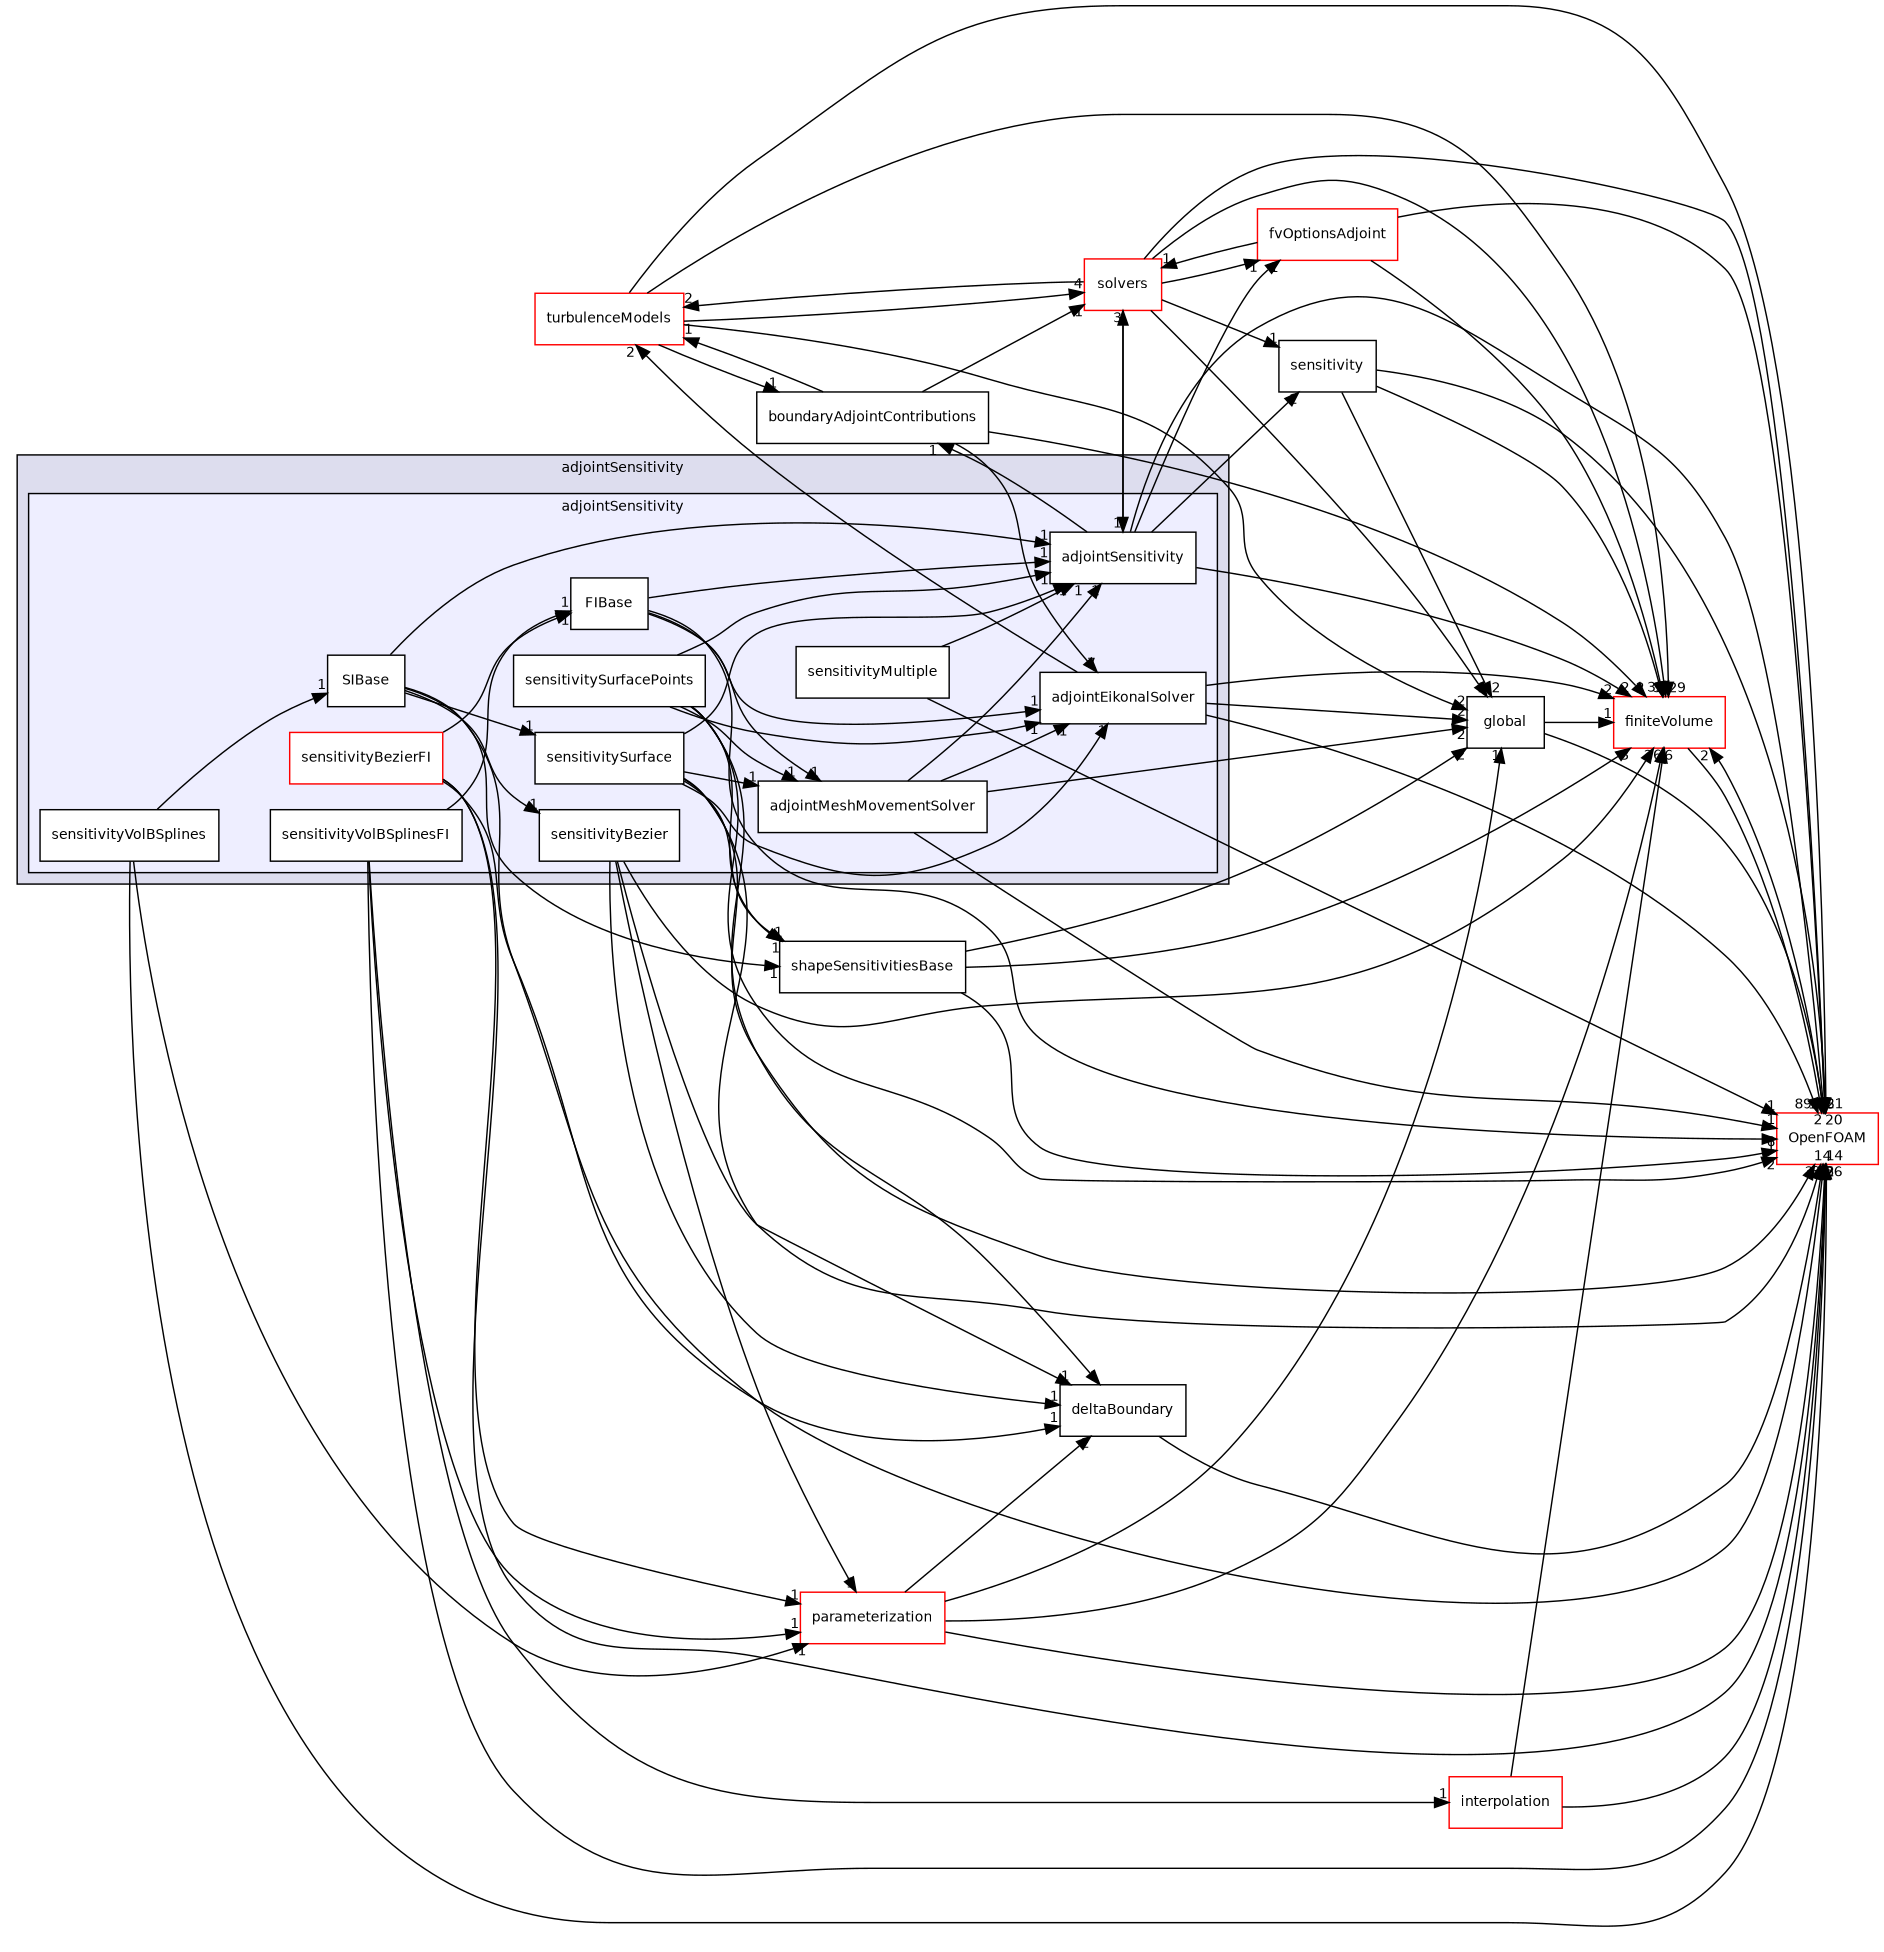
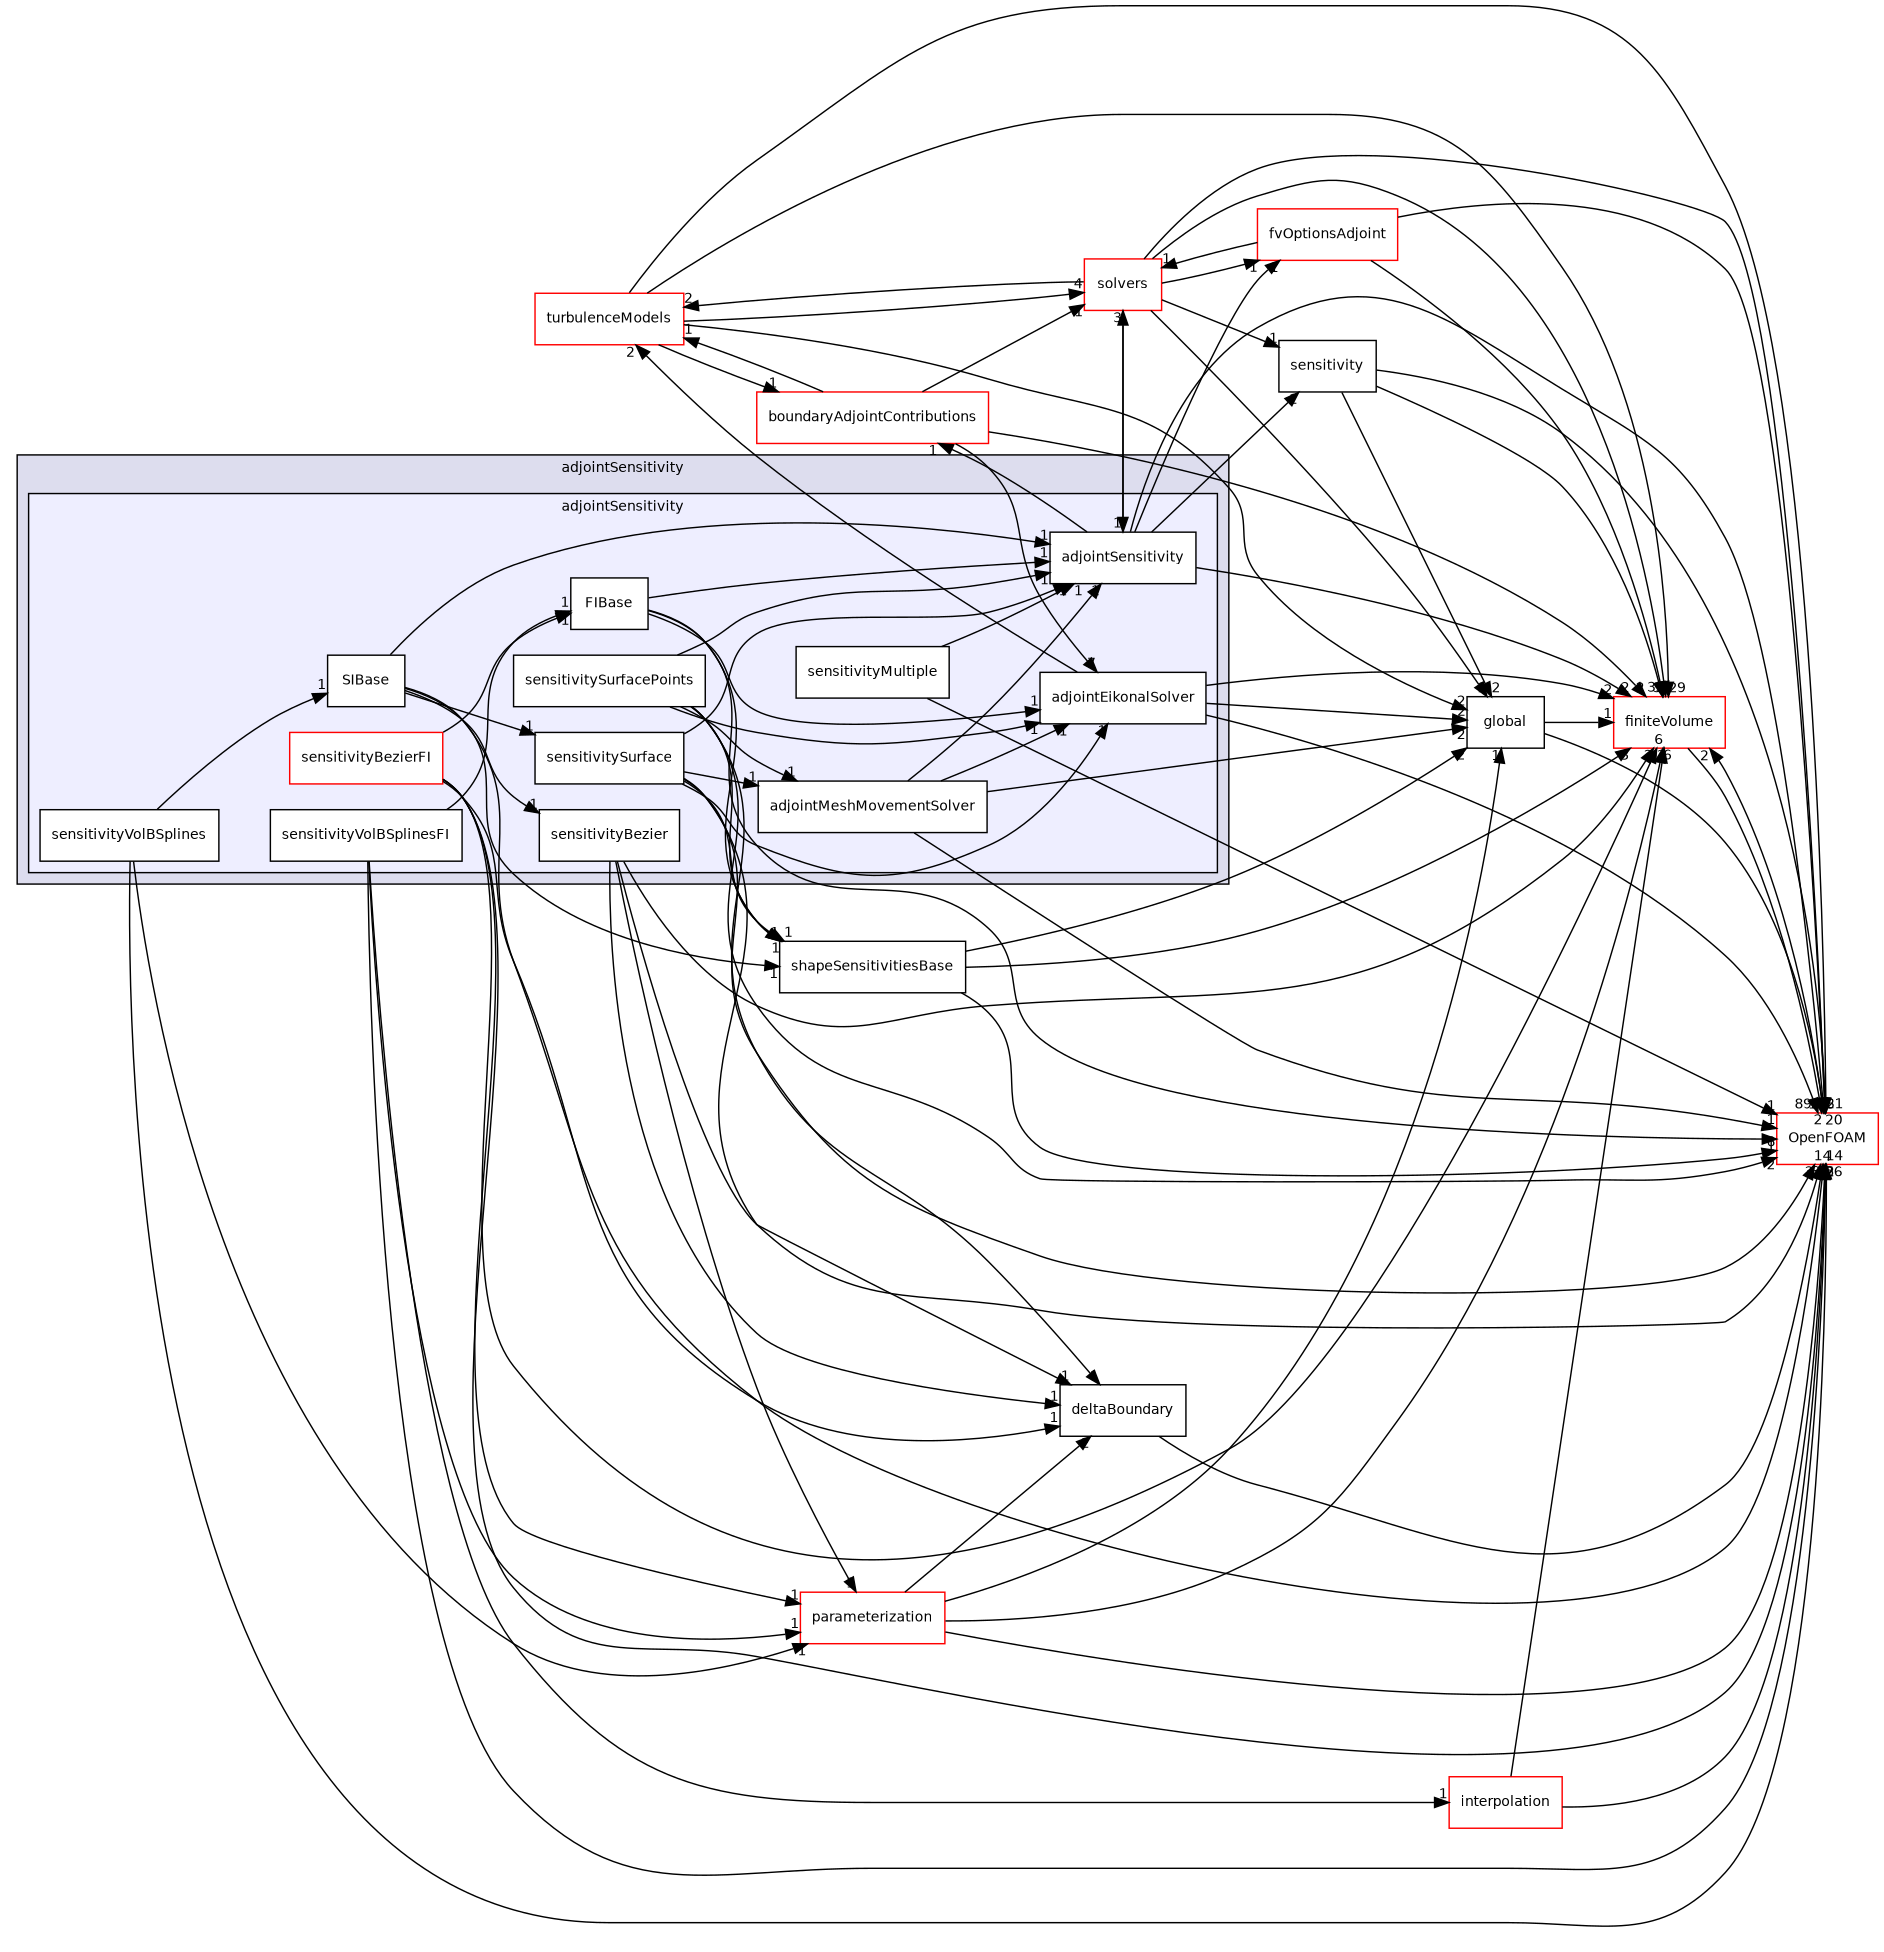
(873, 418) -> (873, 418)
(744, 714) -> (734, 757)
none -> (898, 1557)
